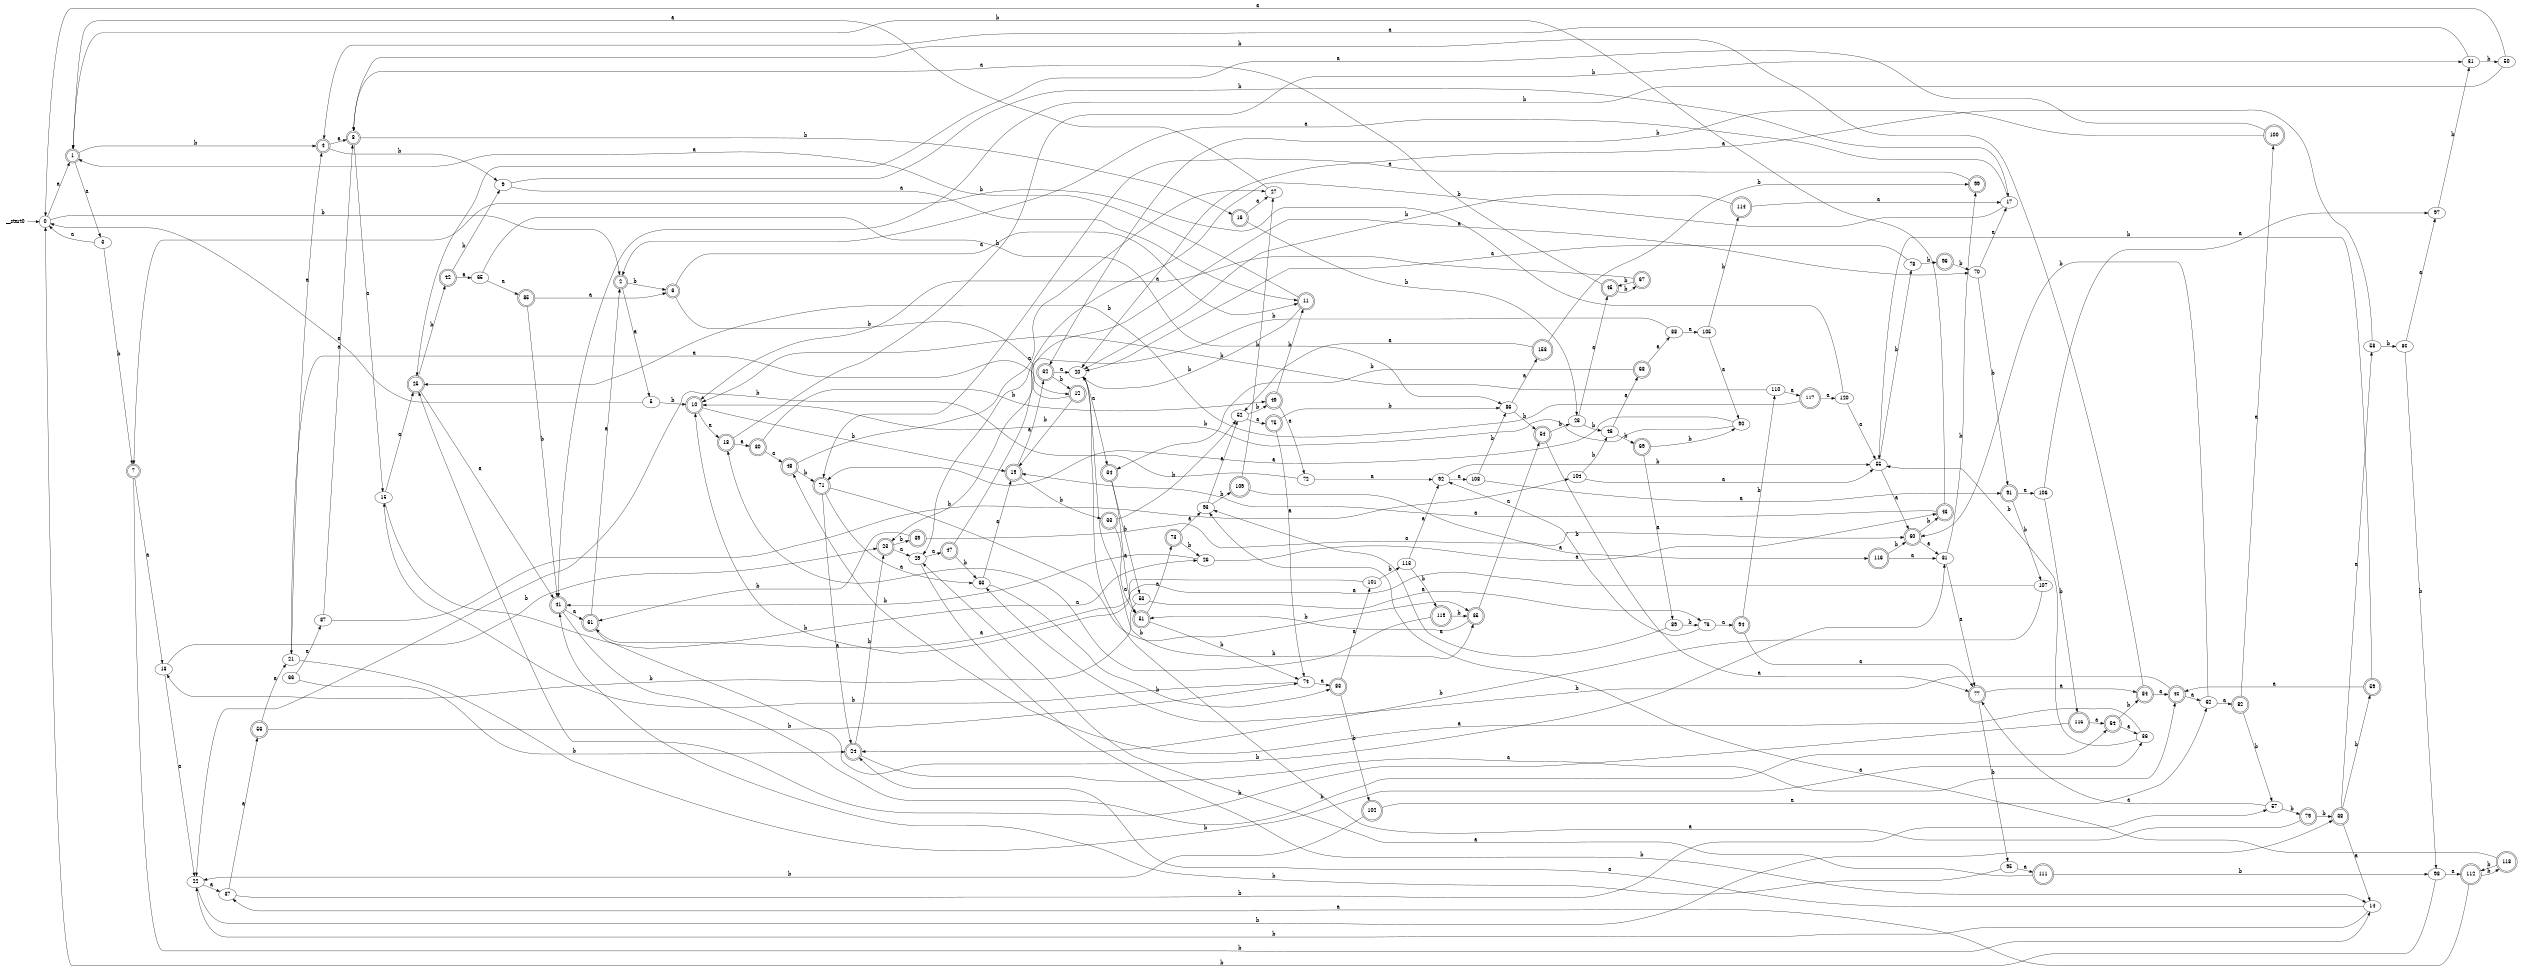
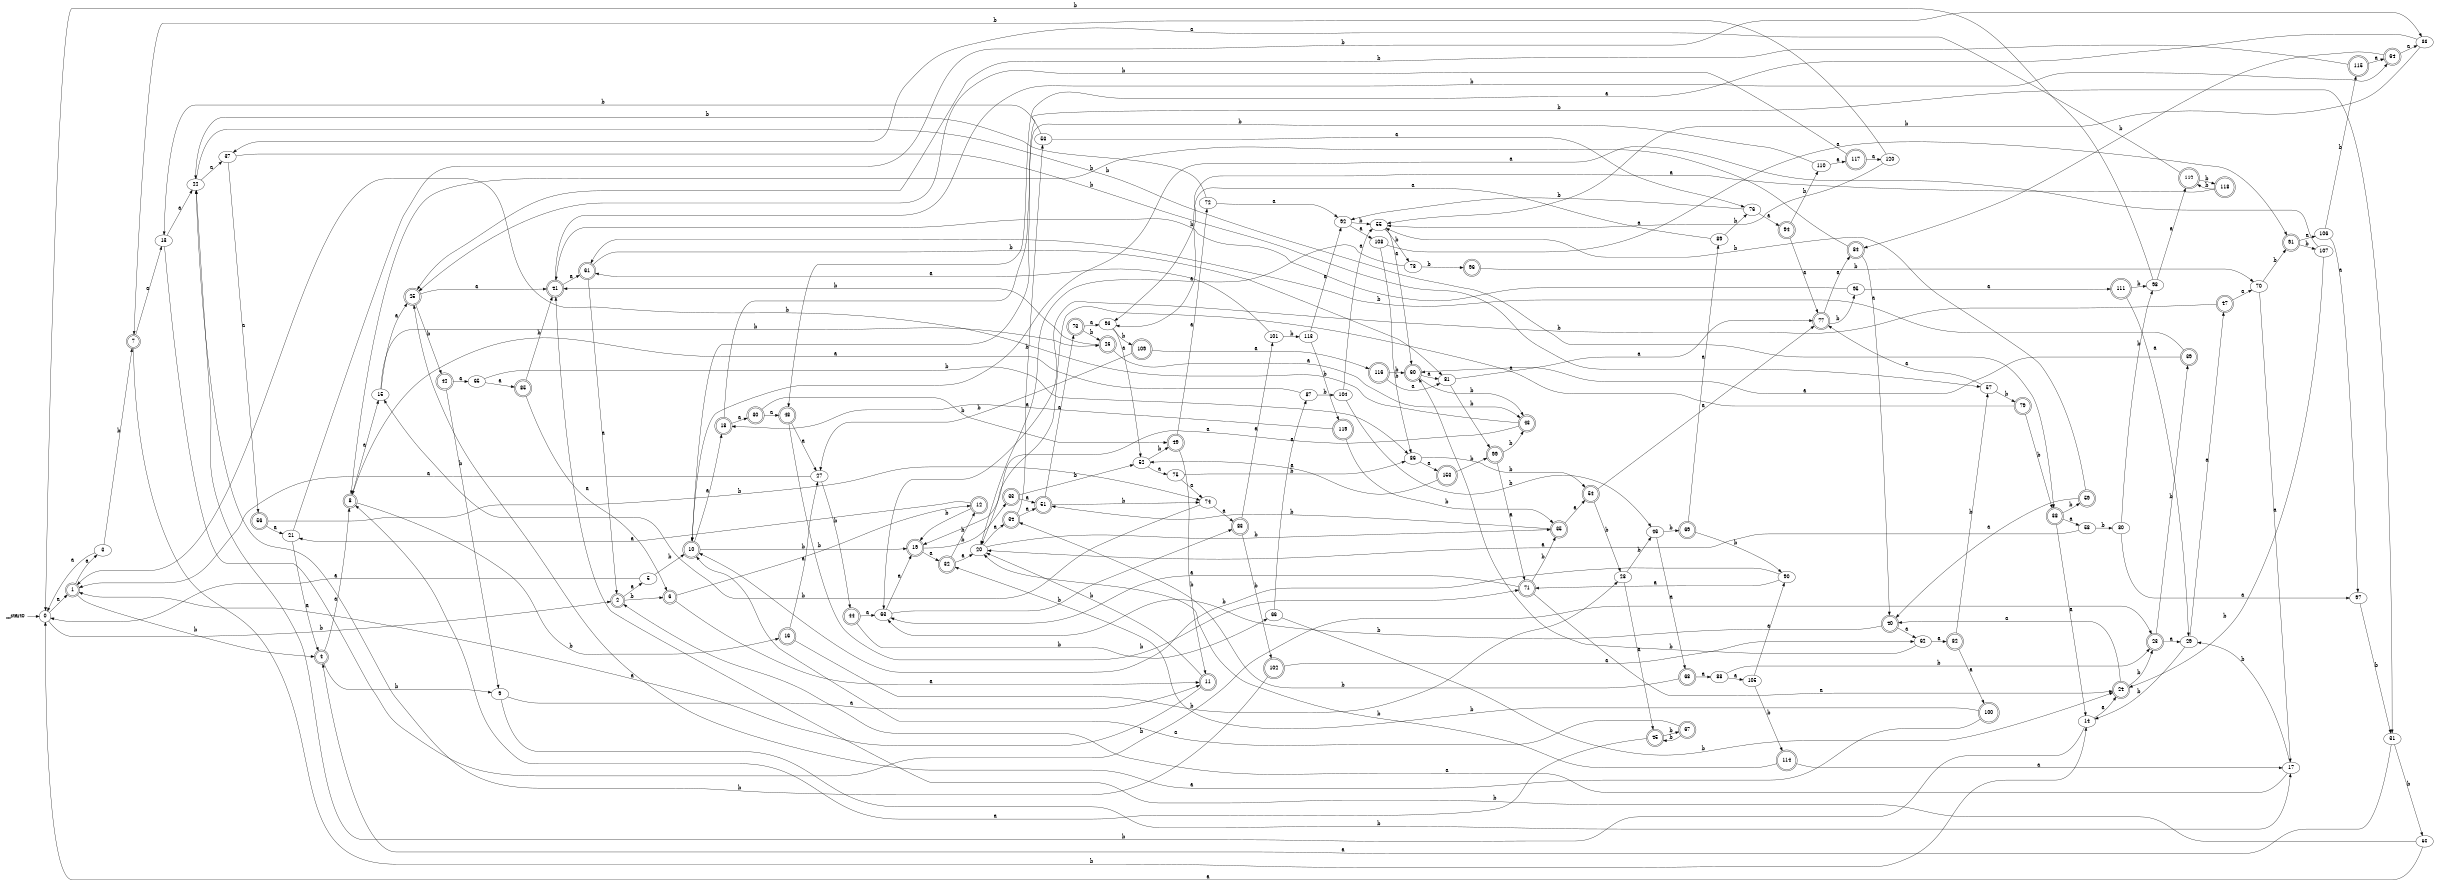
(1274, 423) -> (1176, 475)
none -> (1514, 445)
(1206, 560) -> (1108, 344)
none -> (852, 616)
